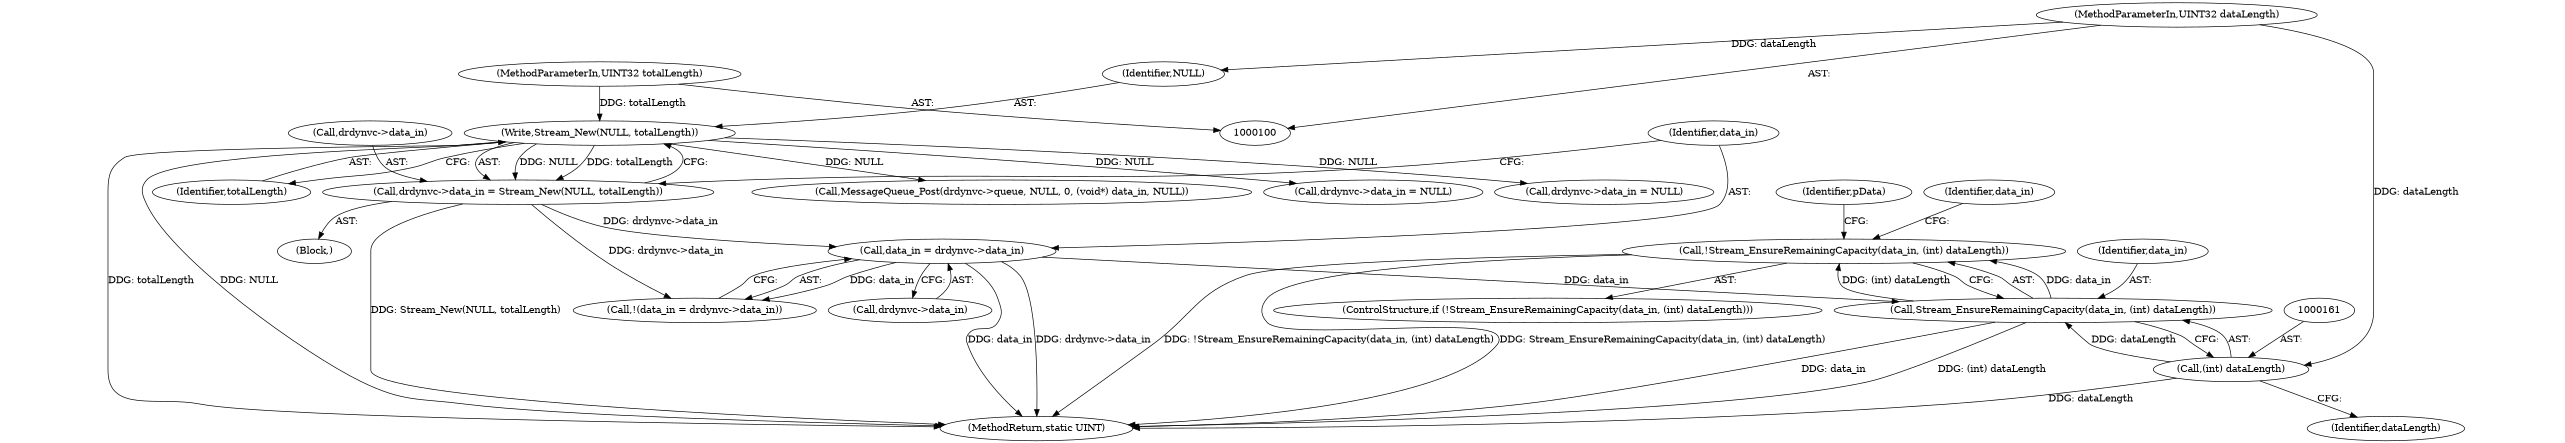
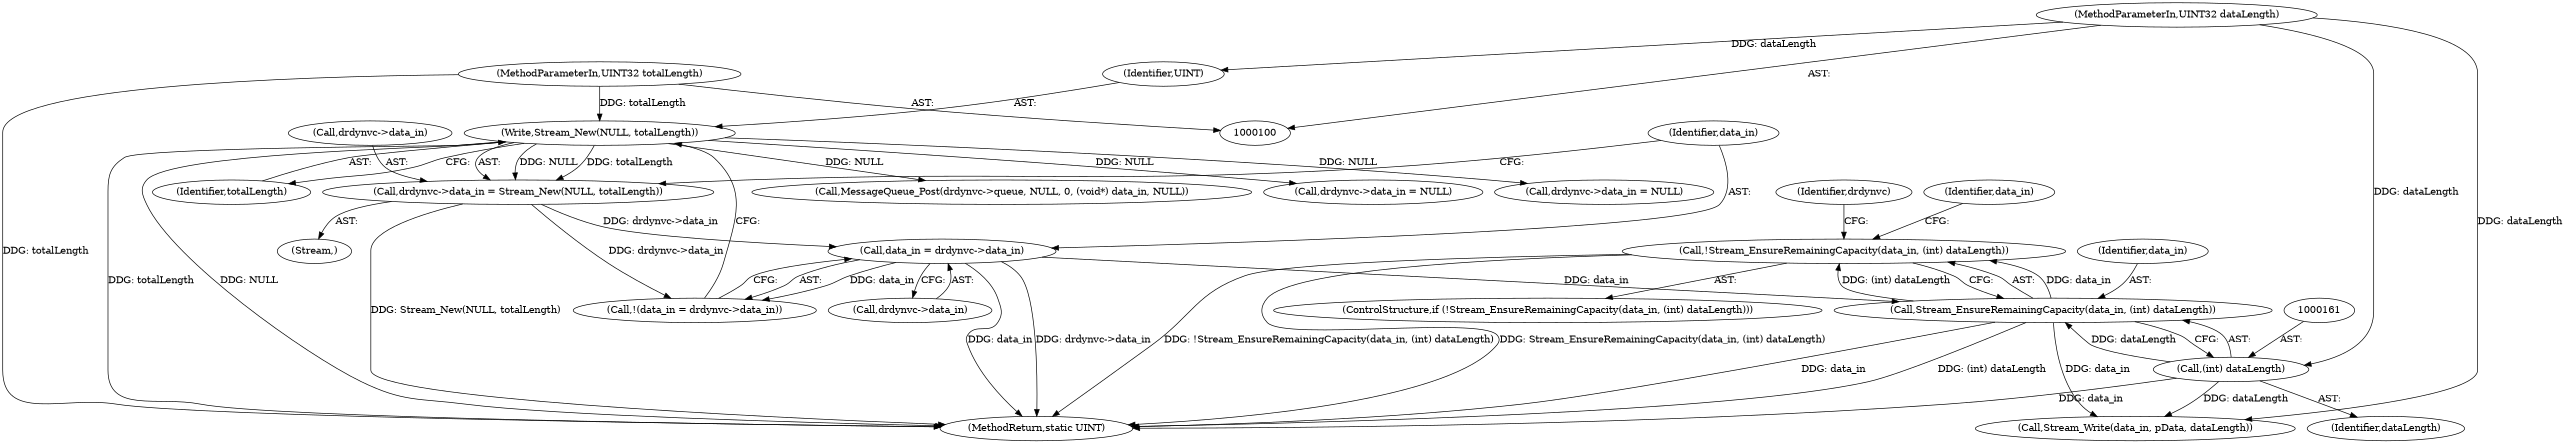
(1163, 74) -> (1163, 74)
(676, 171) -> (736, 210)
(1844, 192) -> (1844, 192)
(314, 251) -> (314, 251)
(2091, 399) -> (2091, 399)
(2331, 399) -> (2331, 399)
none -> (106, 403)
none -> (2135, 429)
